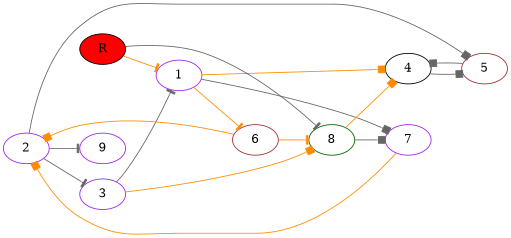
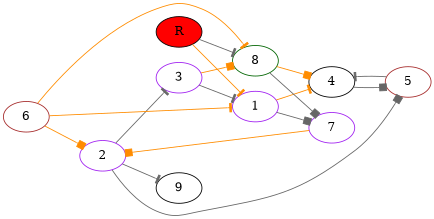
(451, 63) -> (372, 76)
(289, 72) -> (288, 96)
(216, 106) -> (139, 112)
(103, 148) -> (179, 188)
